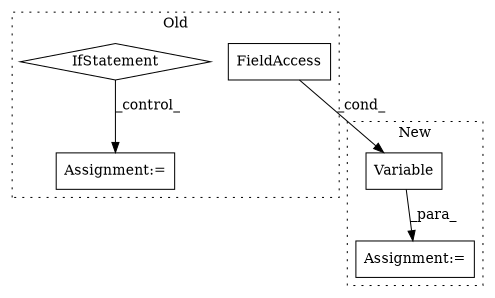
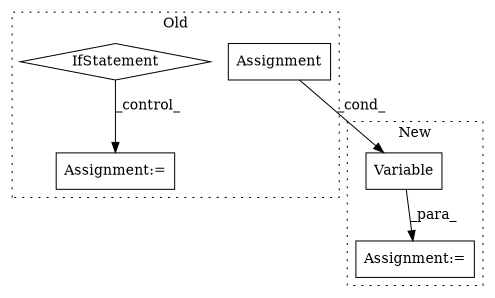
(279, 62) -> (279, 62)
